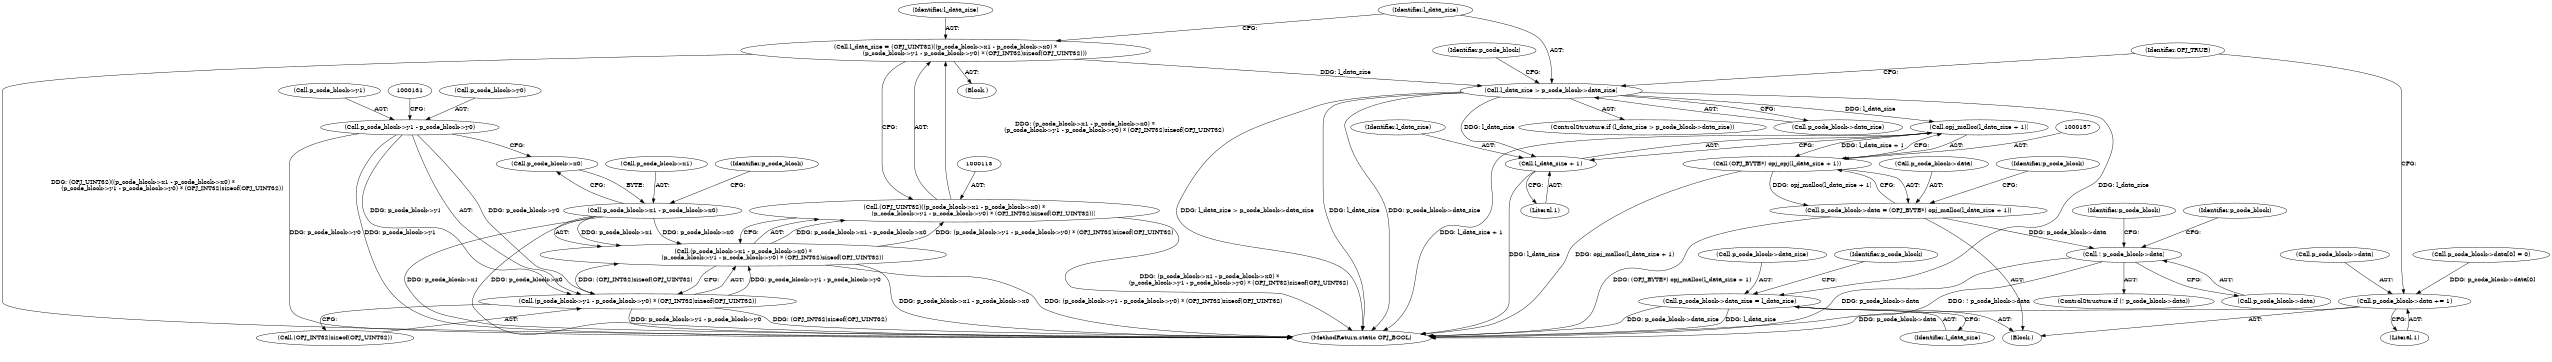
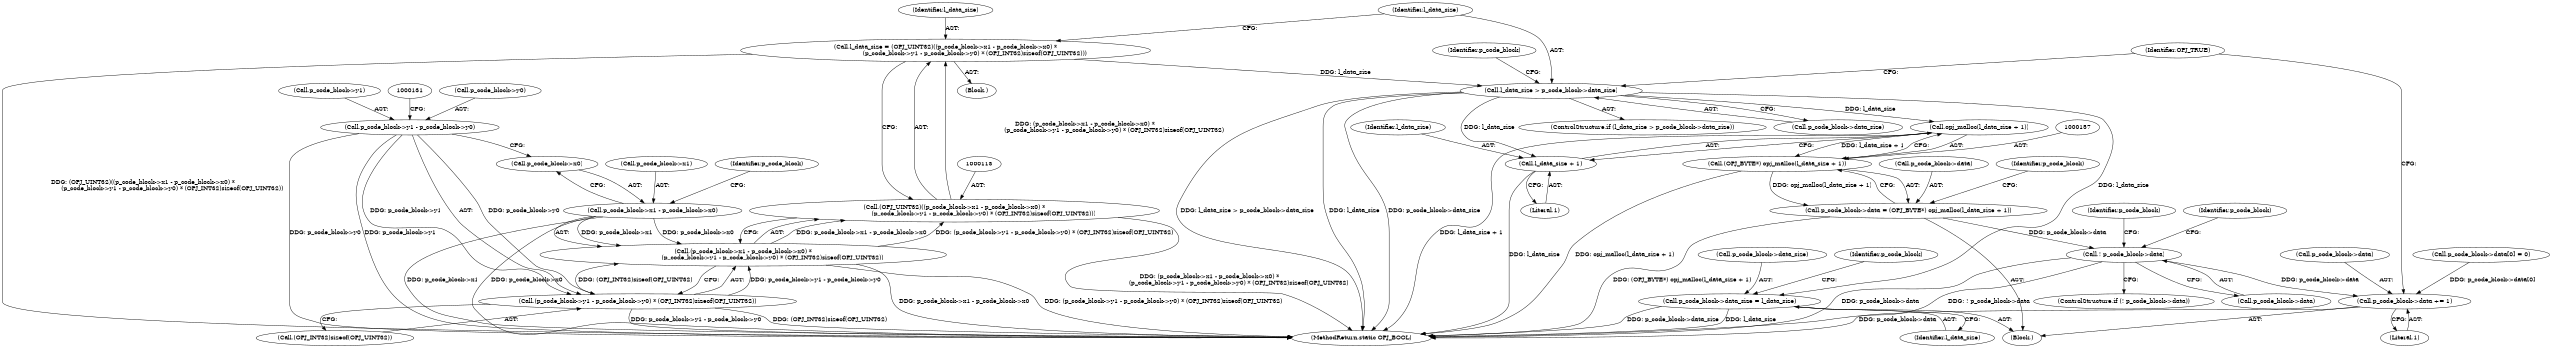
(1777, 164) -> (1777, 164)
(636, 185) -> (636, 185)
(2132, 280) -> (2132, 280)
none -> (2257, 280)
